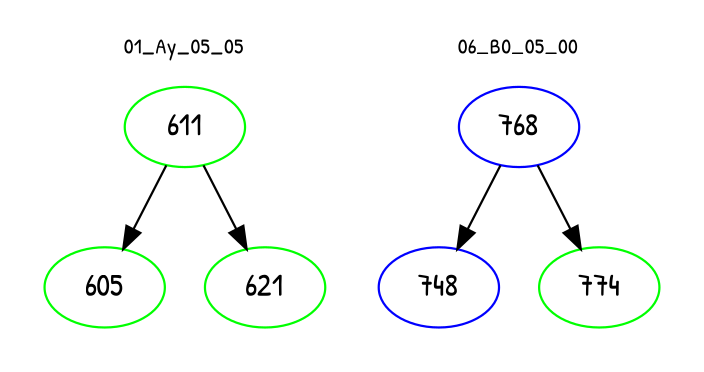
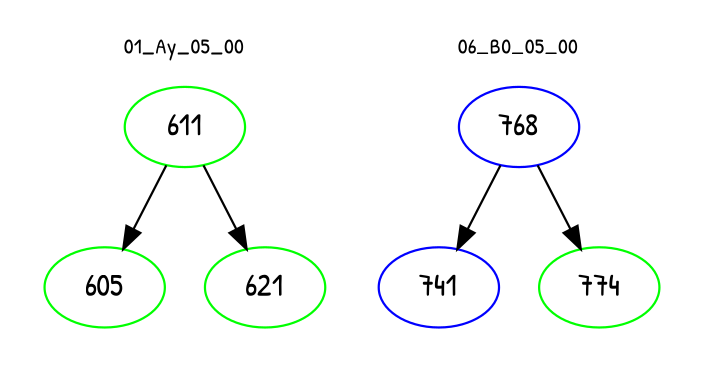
(185, 48) -> (185, 48)
(439, 287) -> (439, 287)
